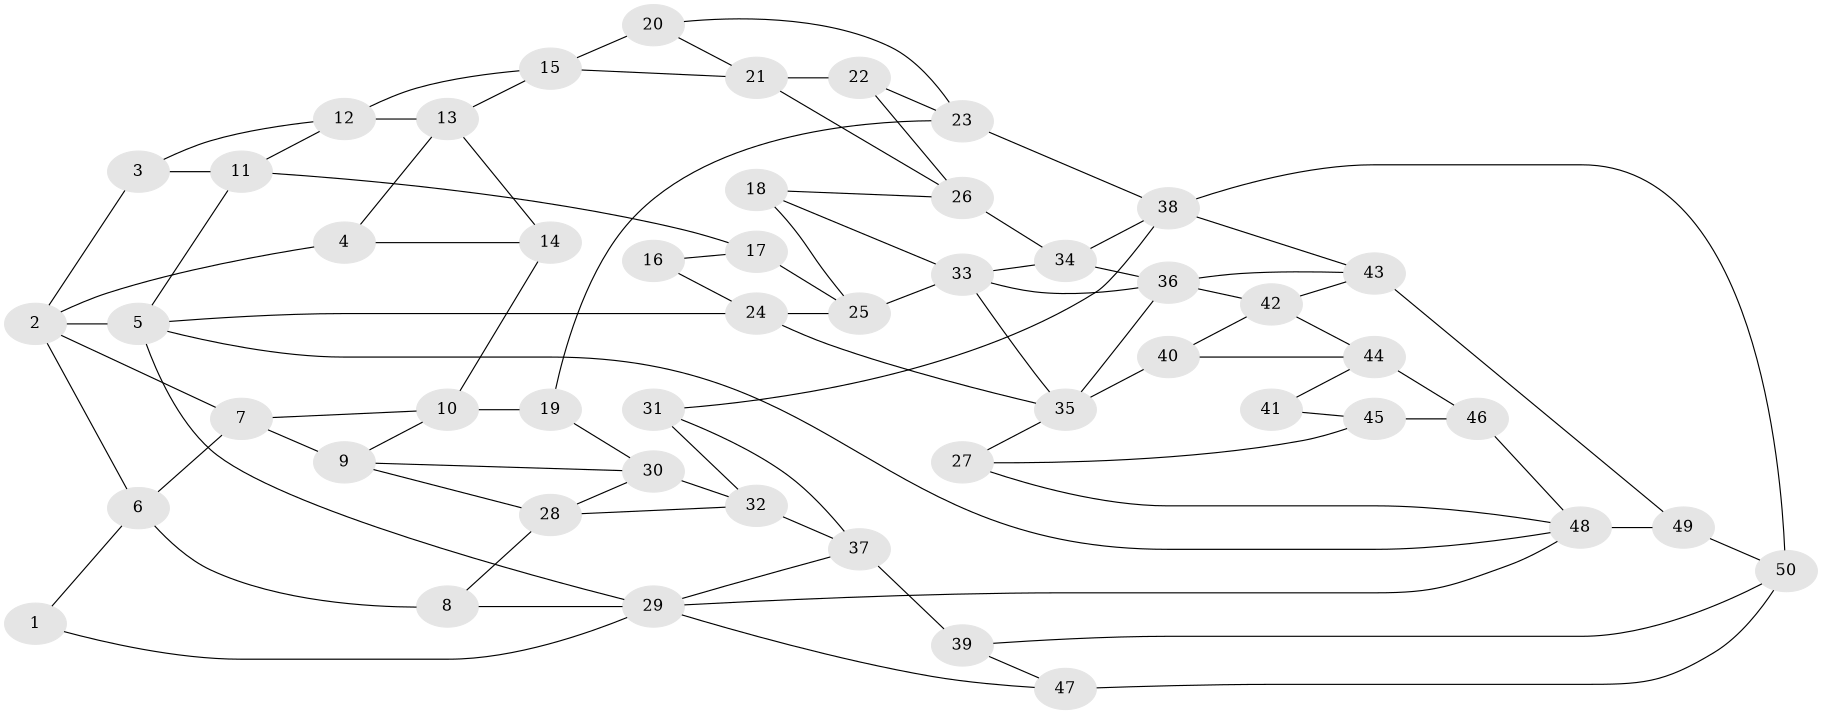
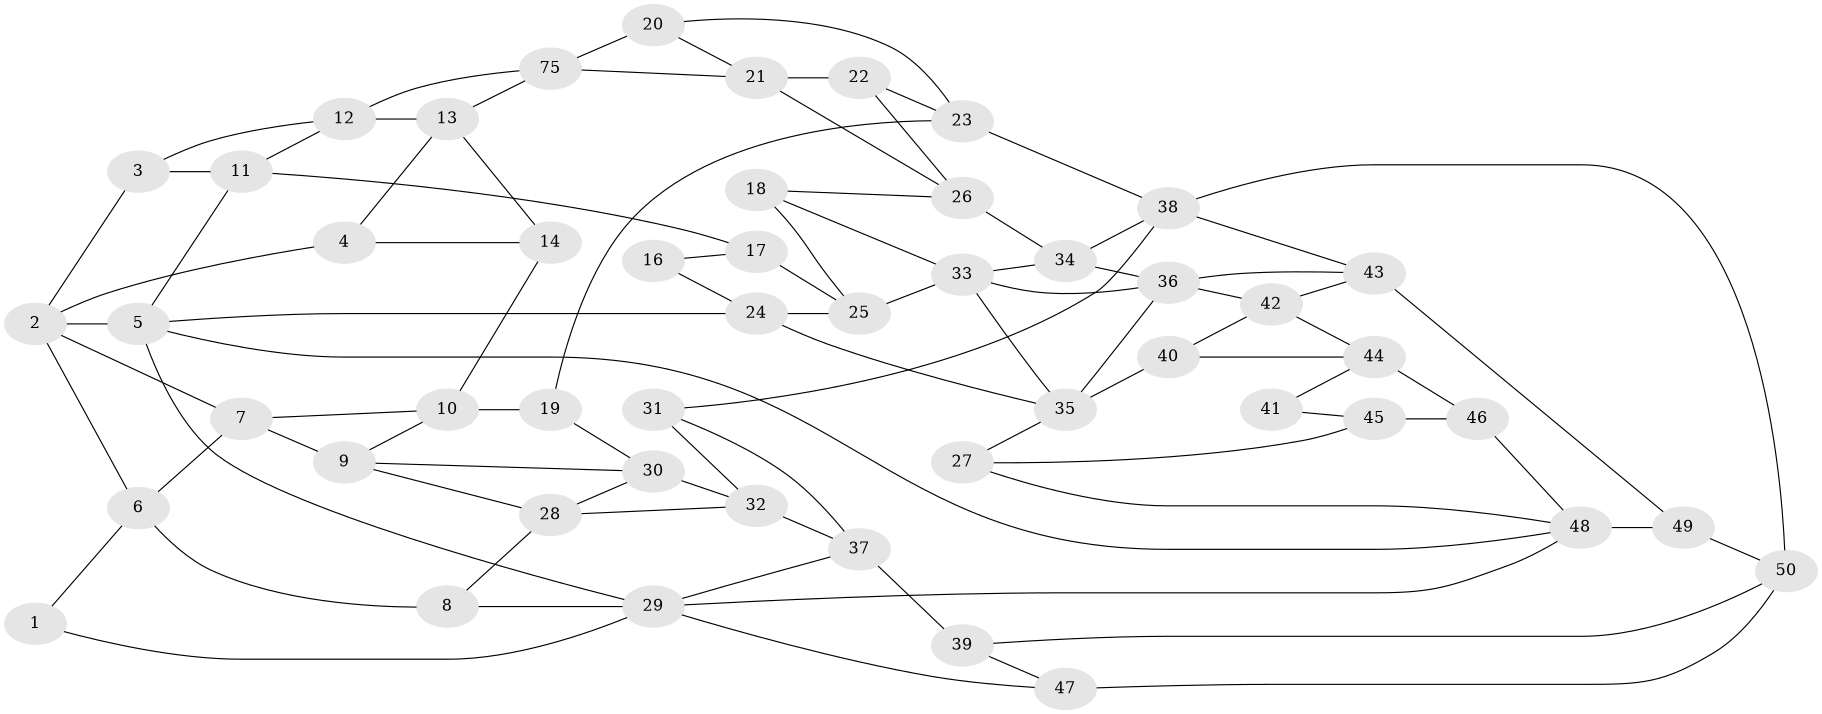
(550, 69) -> (550, 69)
